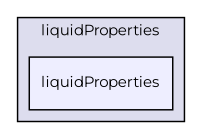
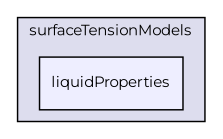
(101, 31) -> (111, 31)
